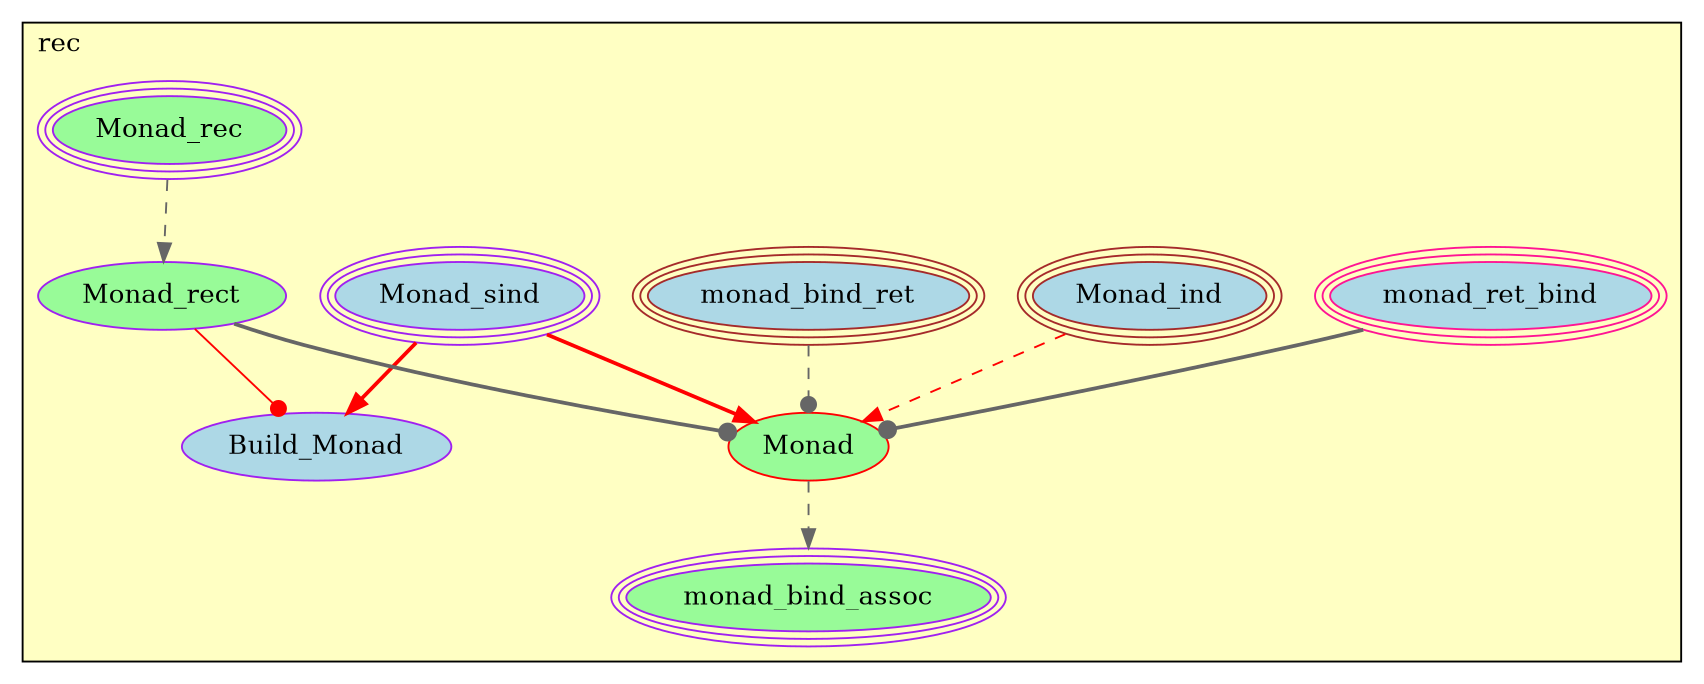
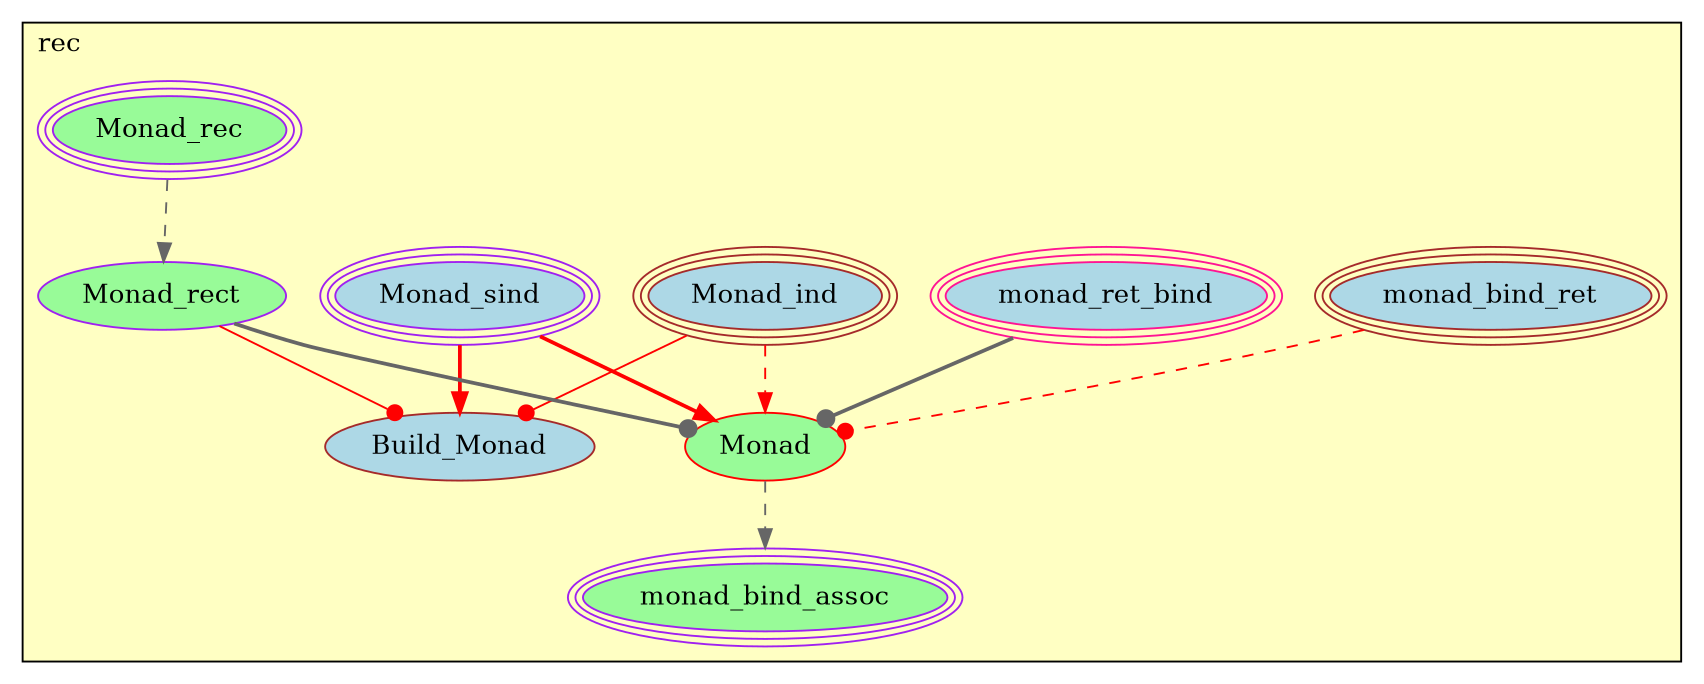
(809, 371) -> (1109, 383)
none -> (598, 378)
(317, 447) -> (460, 447)
